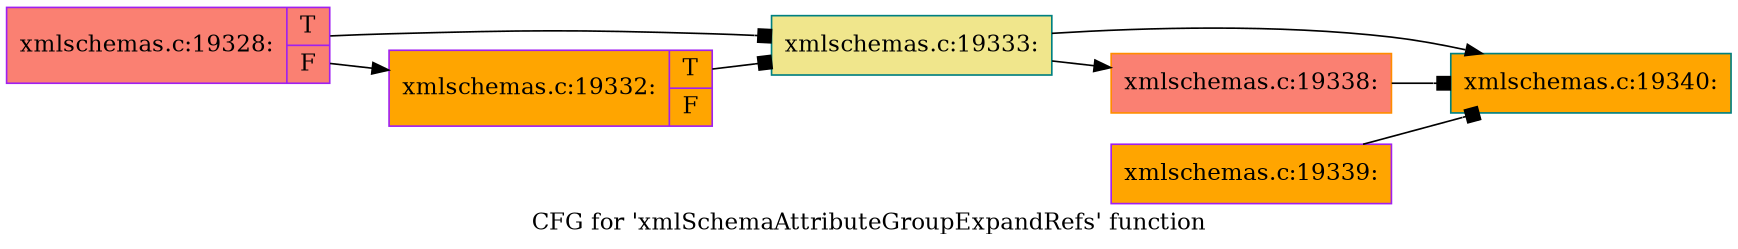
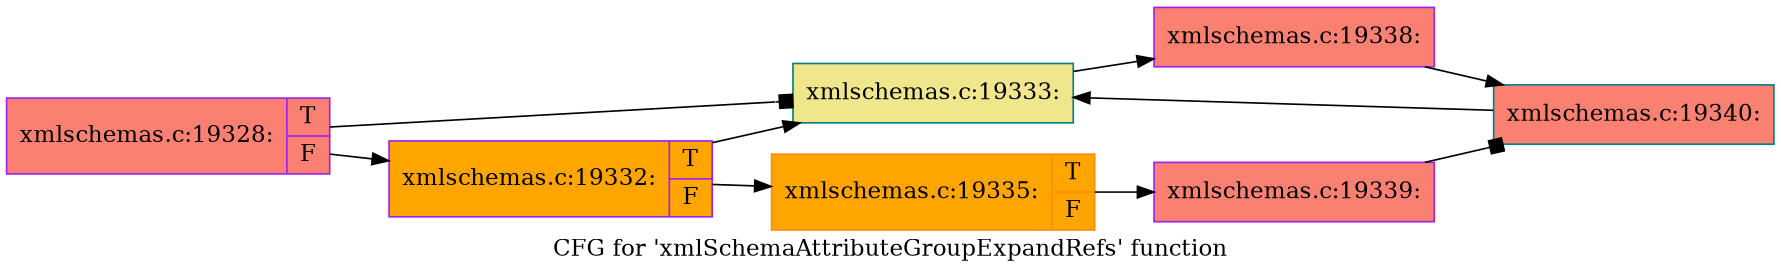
(1259, 29) -> (1292, 104)
(734, 66) -> (748, 135)
(1251, 83) -> (1294, 37)
(1413, 83) -> (1456, 74)
(1591, 83) -> (1634, 115)
(1251, 174) -> (1294, 192)
none -> (933, 192)
